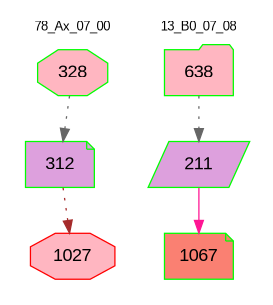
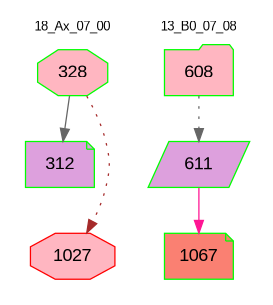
(73, 27) -> (73, 27)
(199, 73) -> (199, 73)
(67, 112) -> (67, 112)
(199, 164) -> (199, 164)
(65, 204) -> (109, 158)
